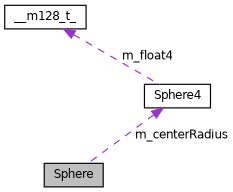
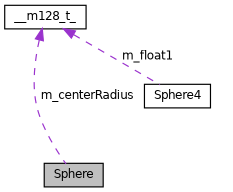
(146, 57) -> (146, 57)
(121, 139) -> (37, 105)
